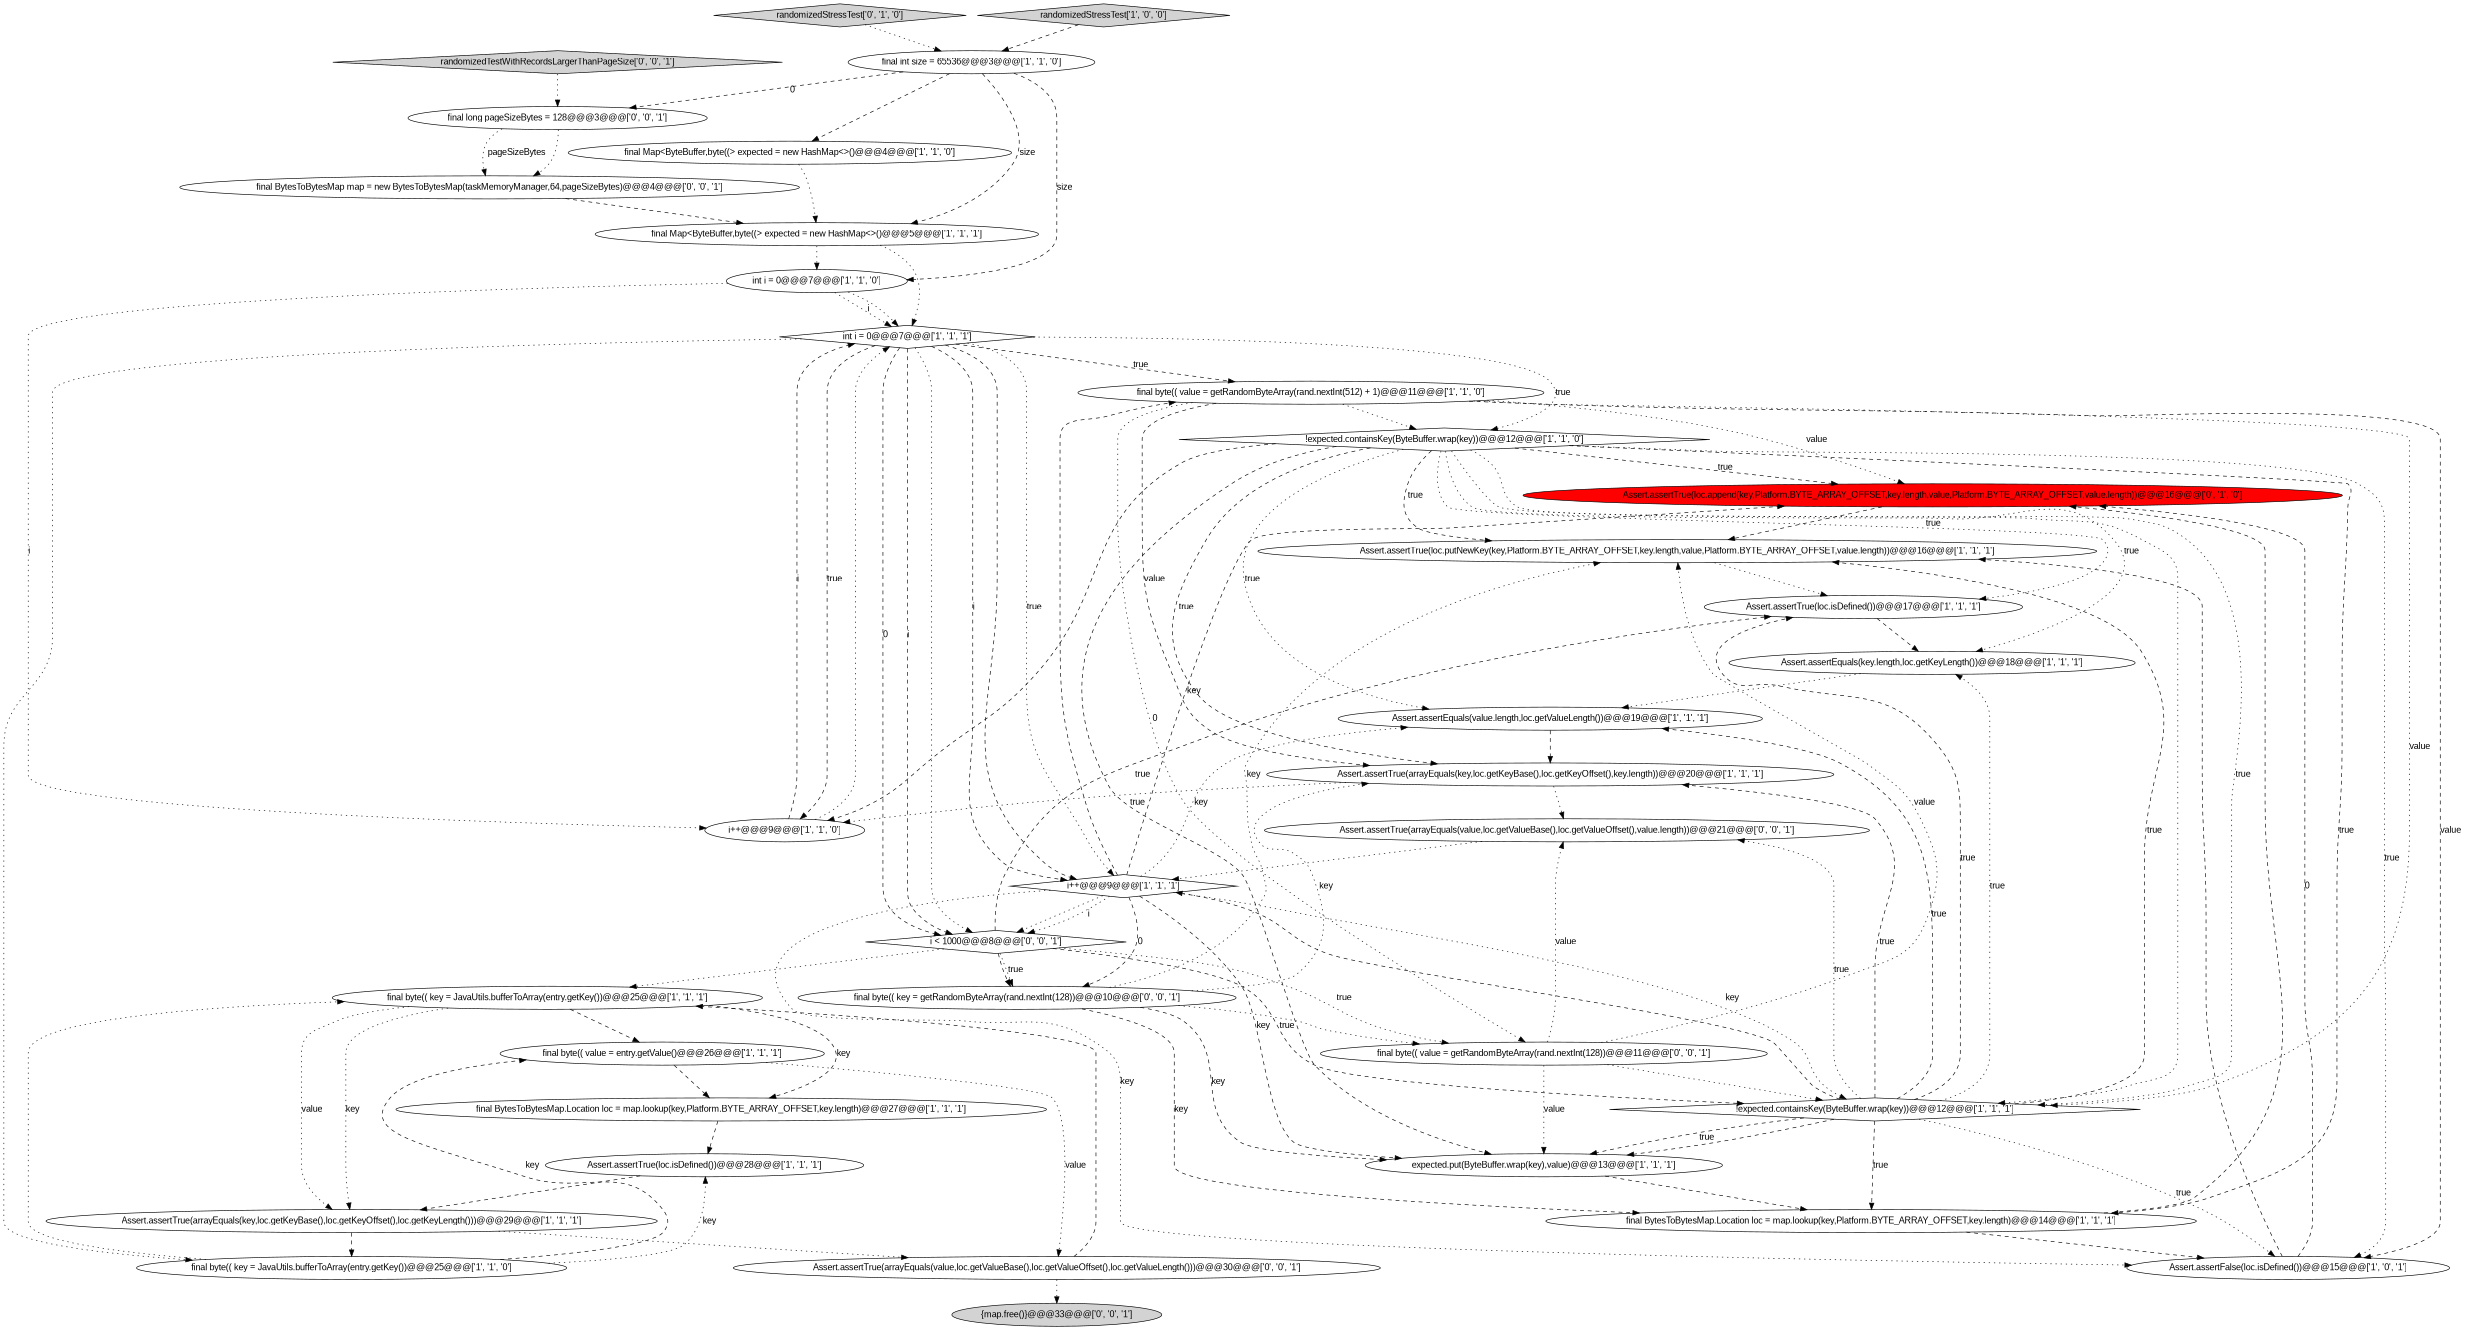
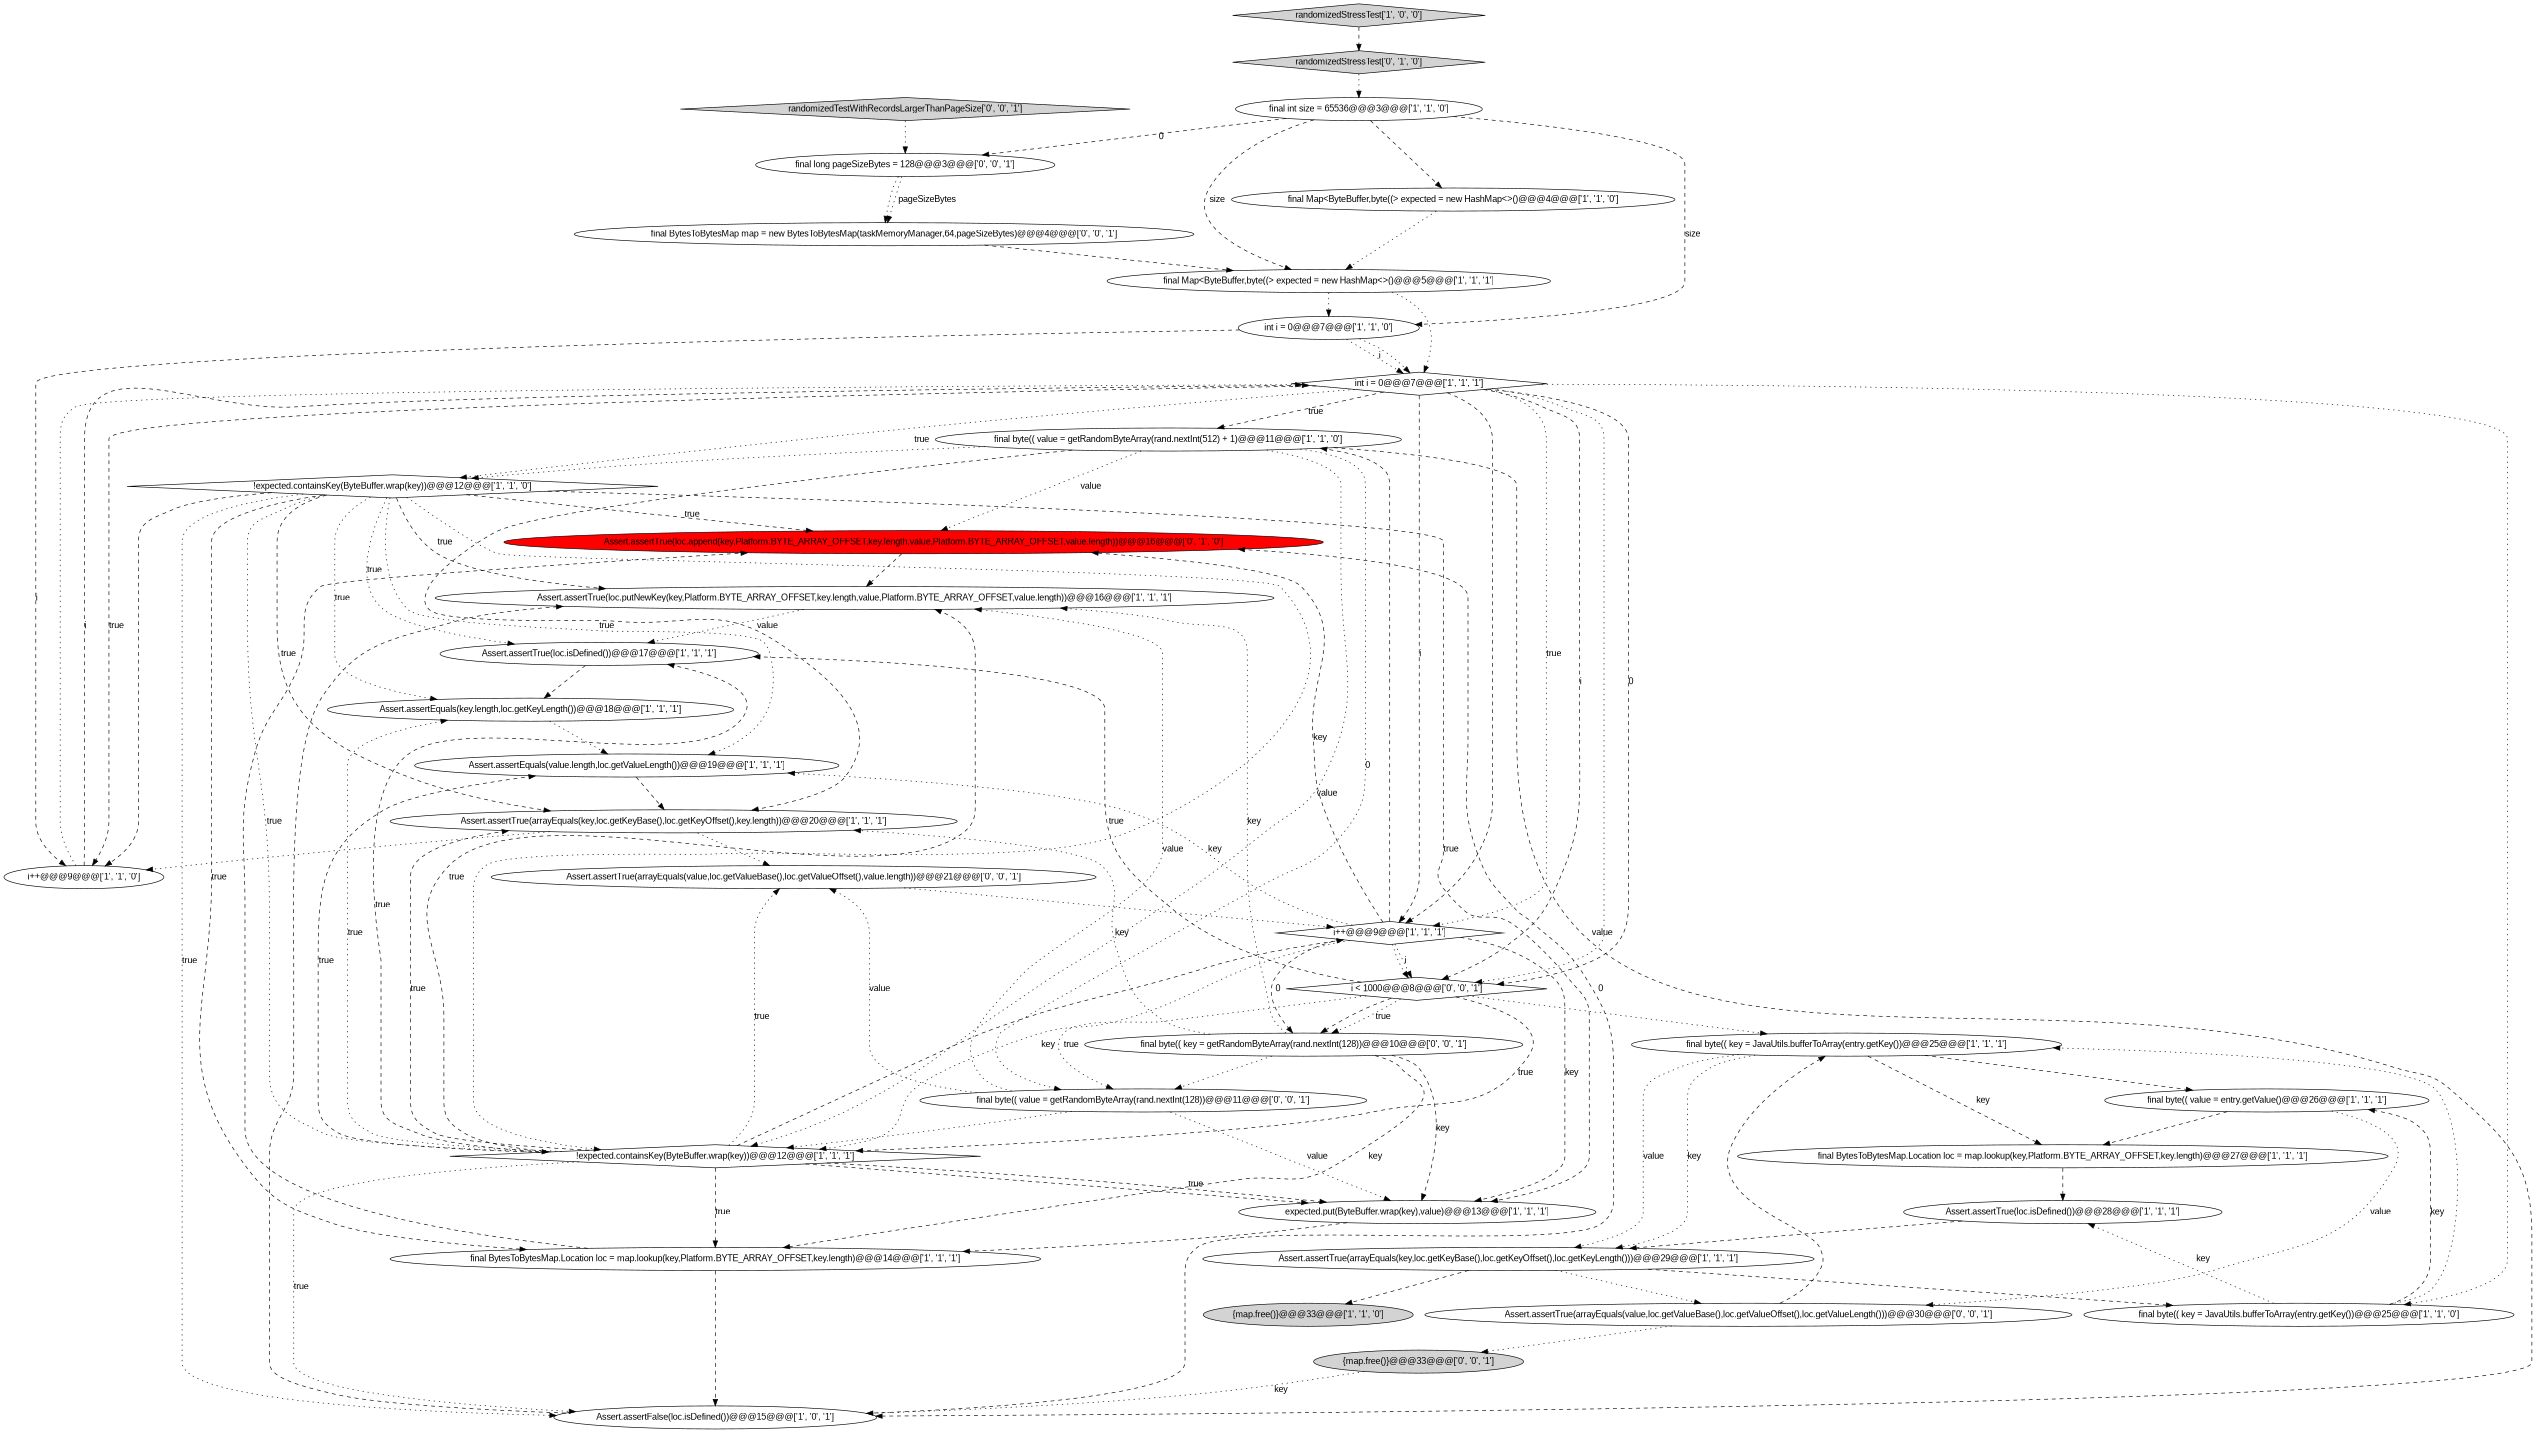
(1043, 37) -> (1359, 36)
(28, 541) -> (393, 352)
(1204, 1236) -> (1119, 1401)
none -> (1308, 1315)
